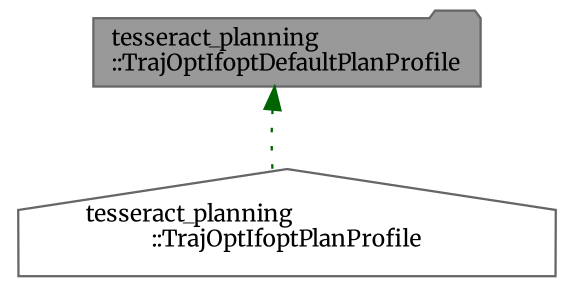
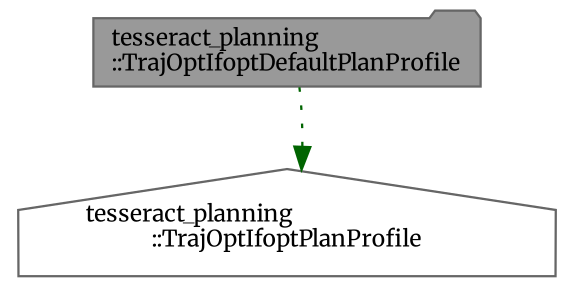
(272, 140) -> (302, 117)
